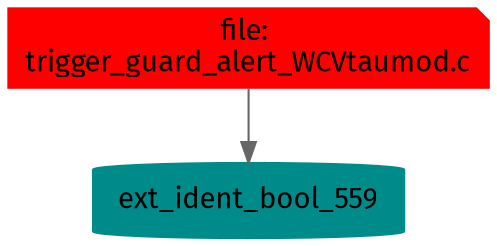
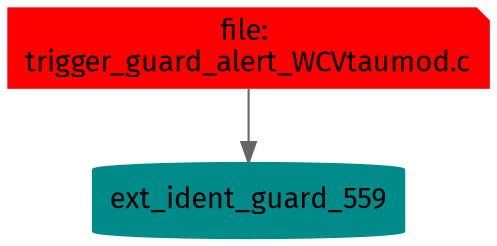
(249, 201) -> (249, 201)
